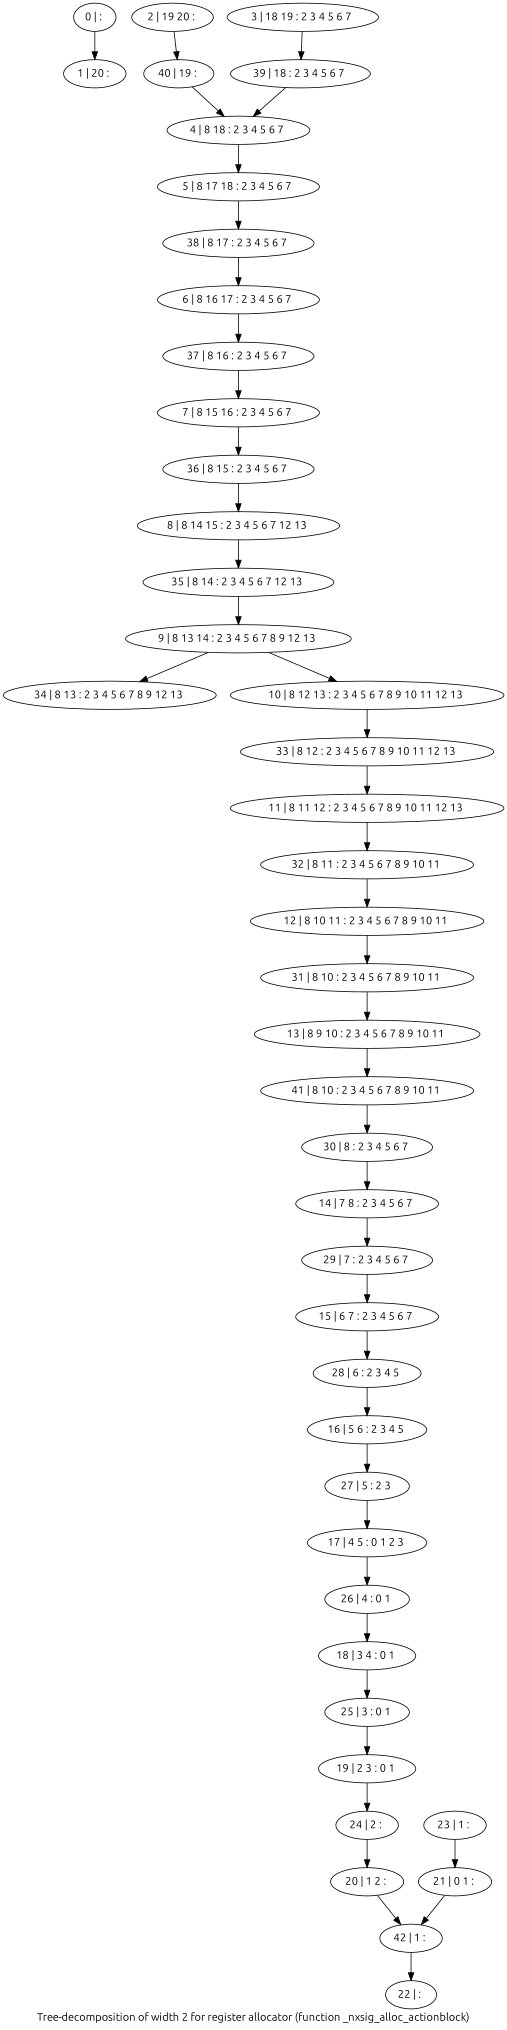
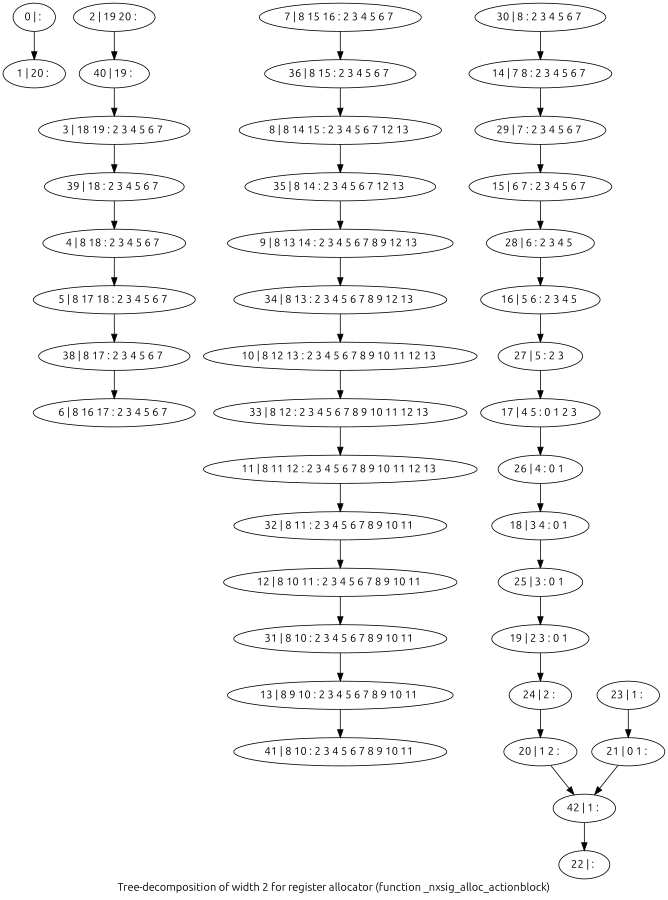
(205, 99) -> (114, 98)
(238, 356) -> none
(299, 665) -> (340, 324)
(367, 1115) -> none
